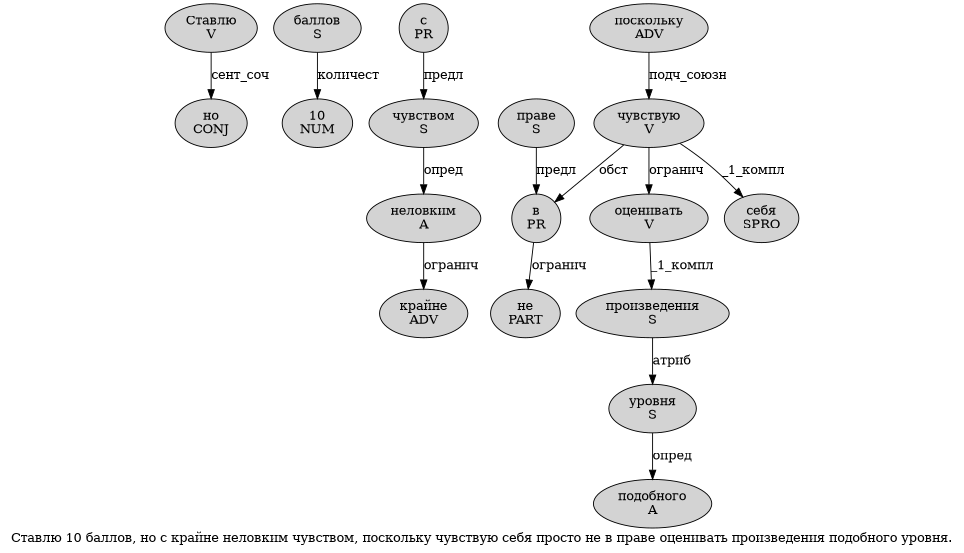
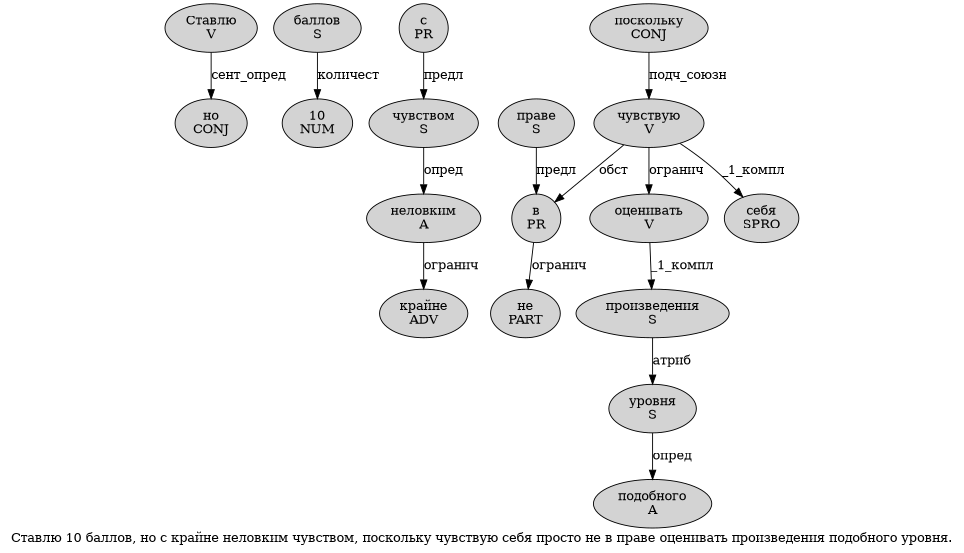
(649, 28) -> (649, 28)
(240, 76) -> (248, 76)
